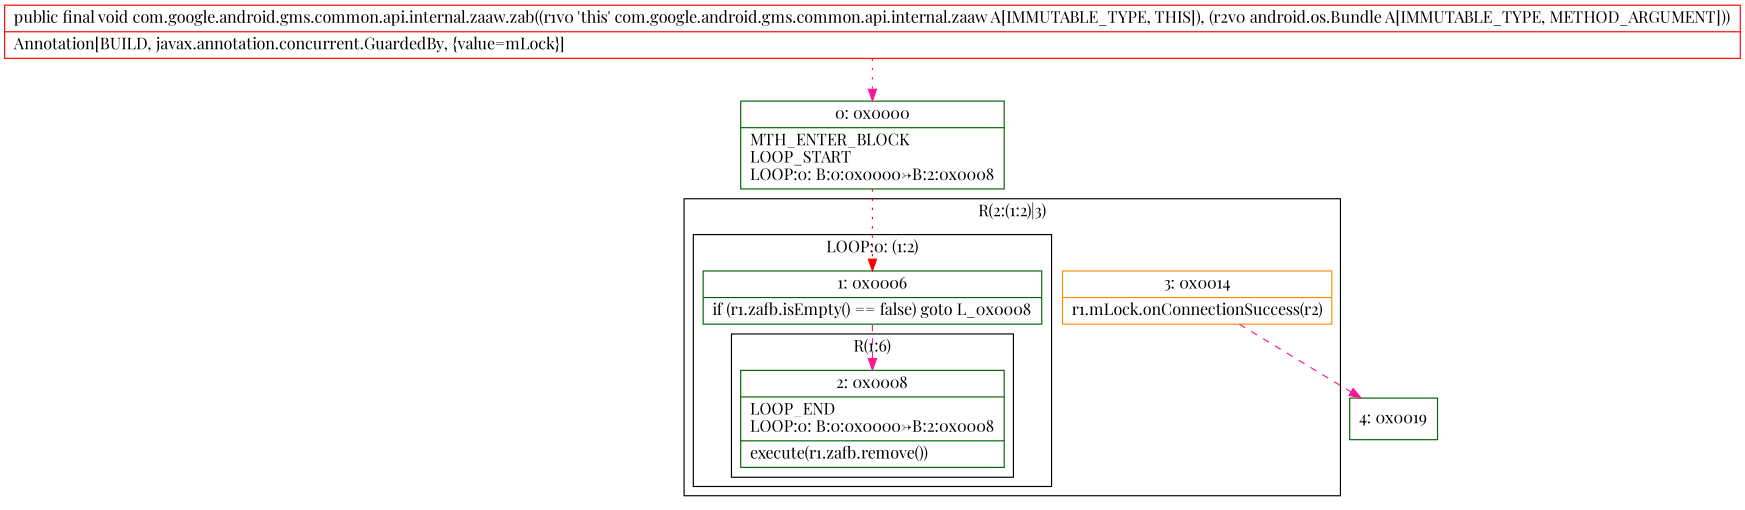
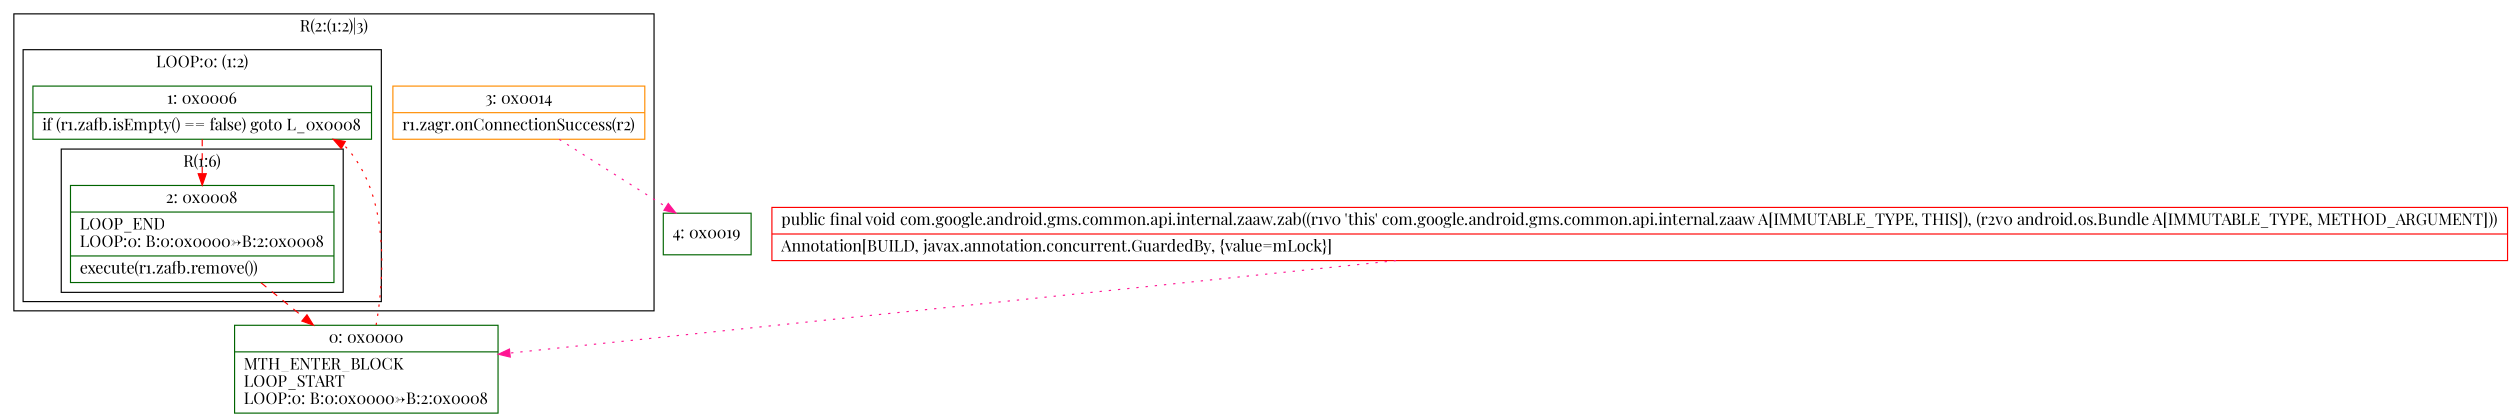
none -> (283, 300)
(1197, 310) -> (519, 125)
(872, 341) -> (202, 156)
(1295, 358) -> (613, 173)
